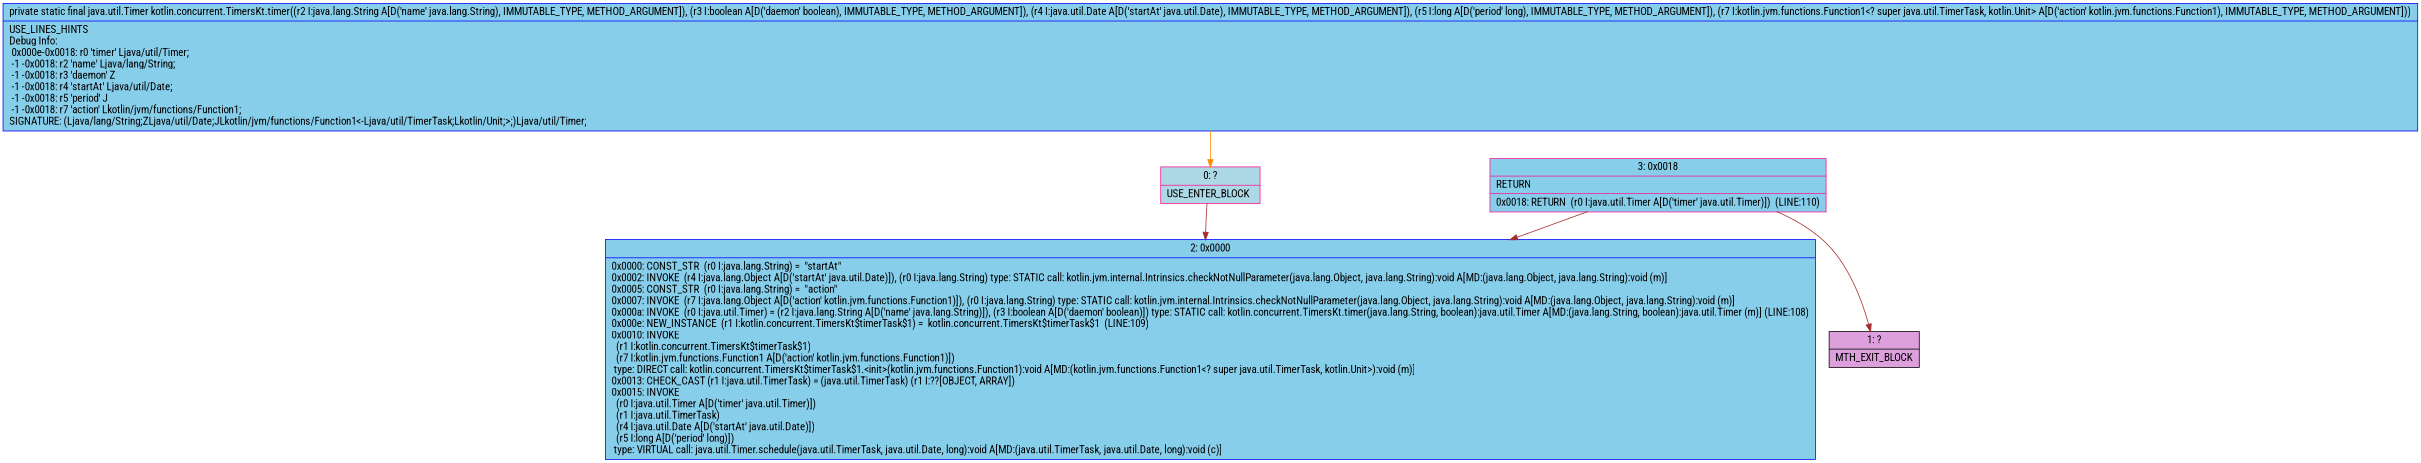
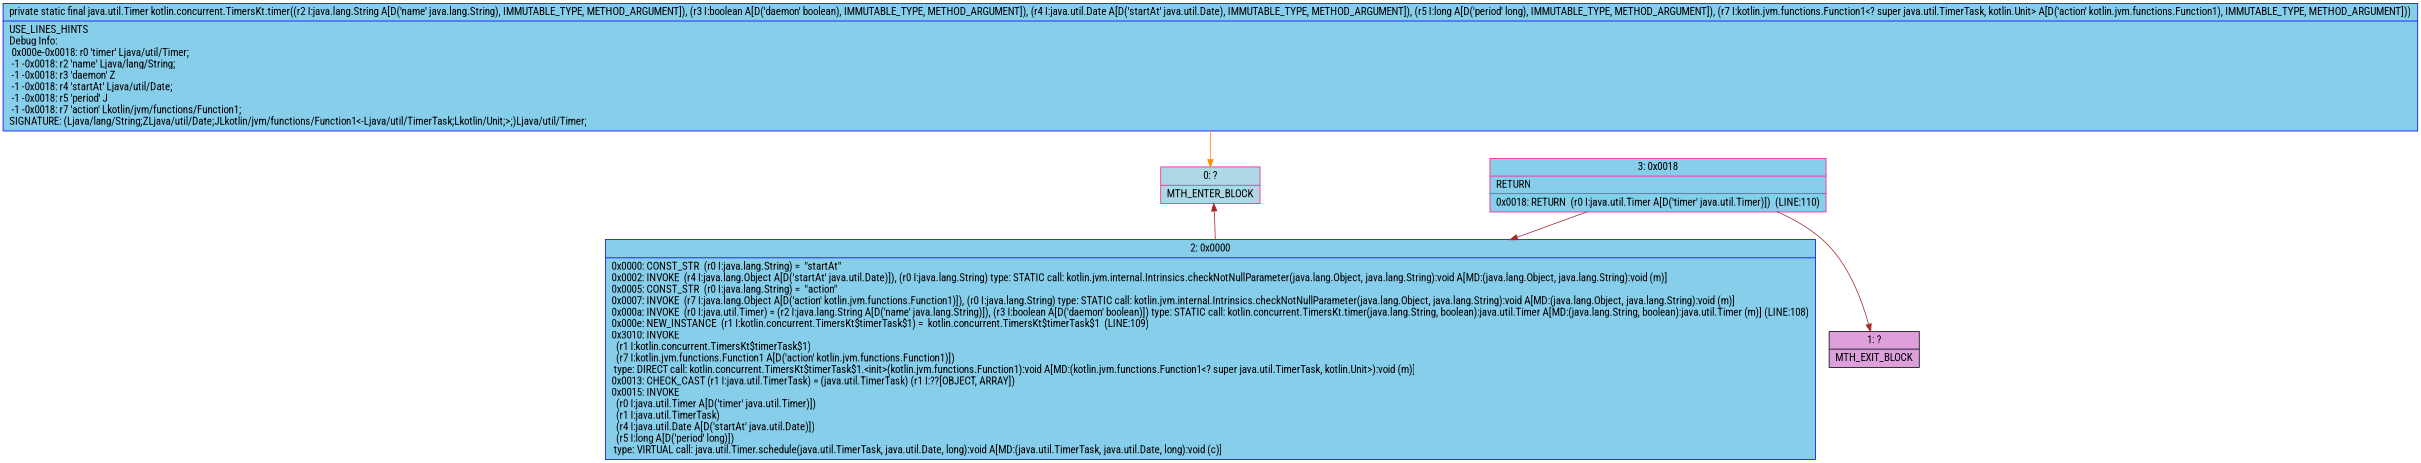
(1208, 194) -> (1210, 194)
(1206, 218) -> (1215, 226)
(648, 335) -> (648, 335)
